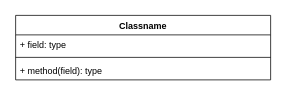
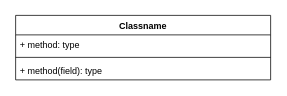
(46, 45) -> (51, 45)
